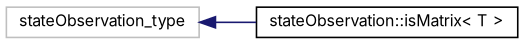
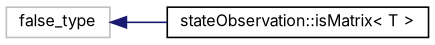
(103, 22) -> (58, 22)
